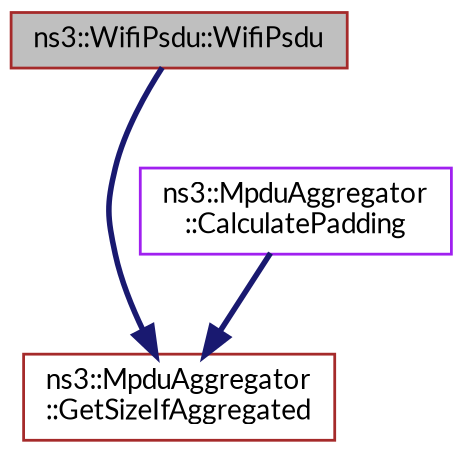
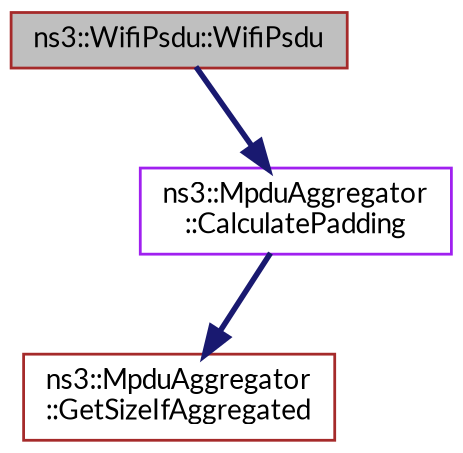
(110, 196) -> (224, 106)
